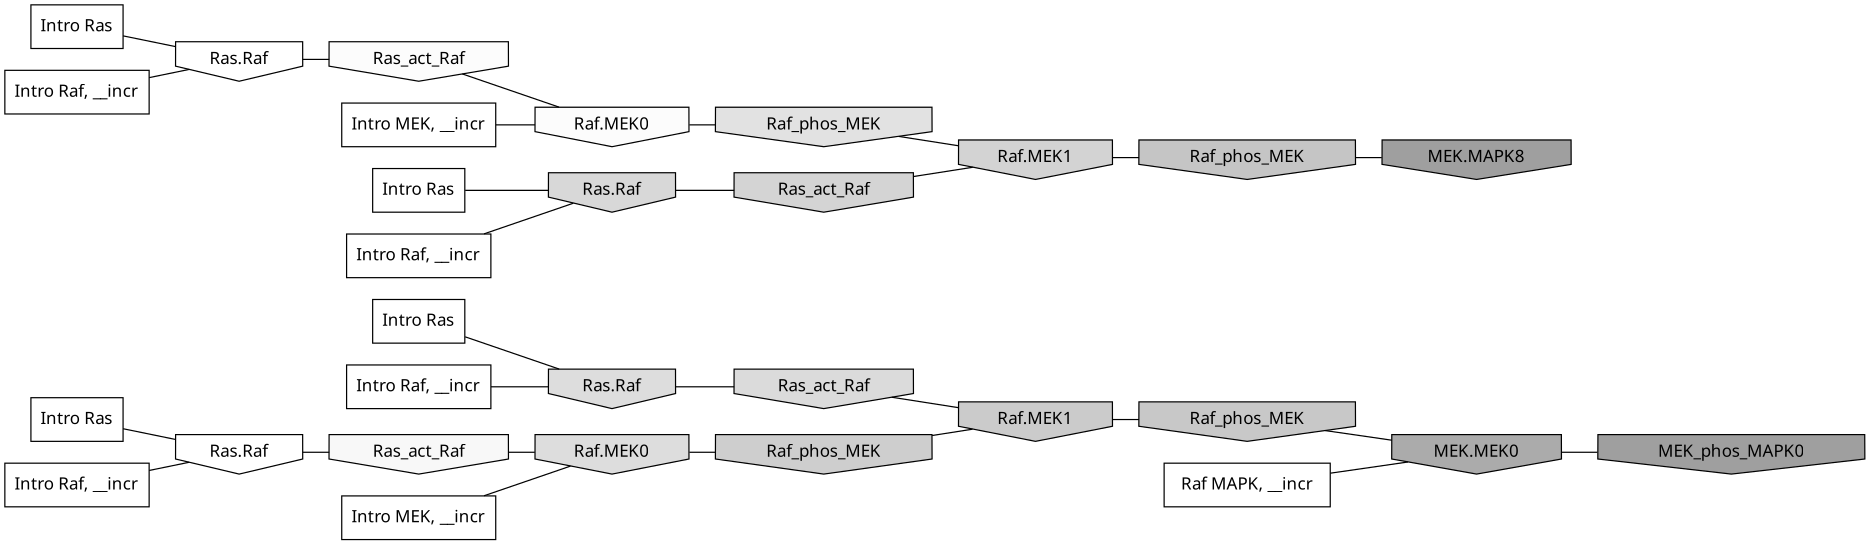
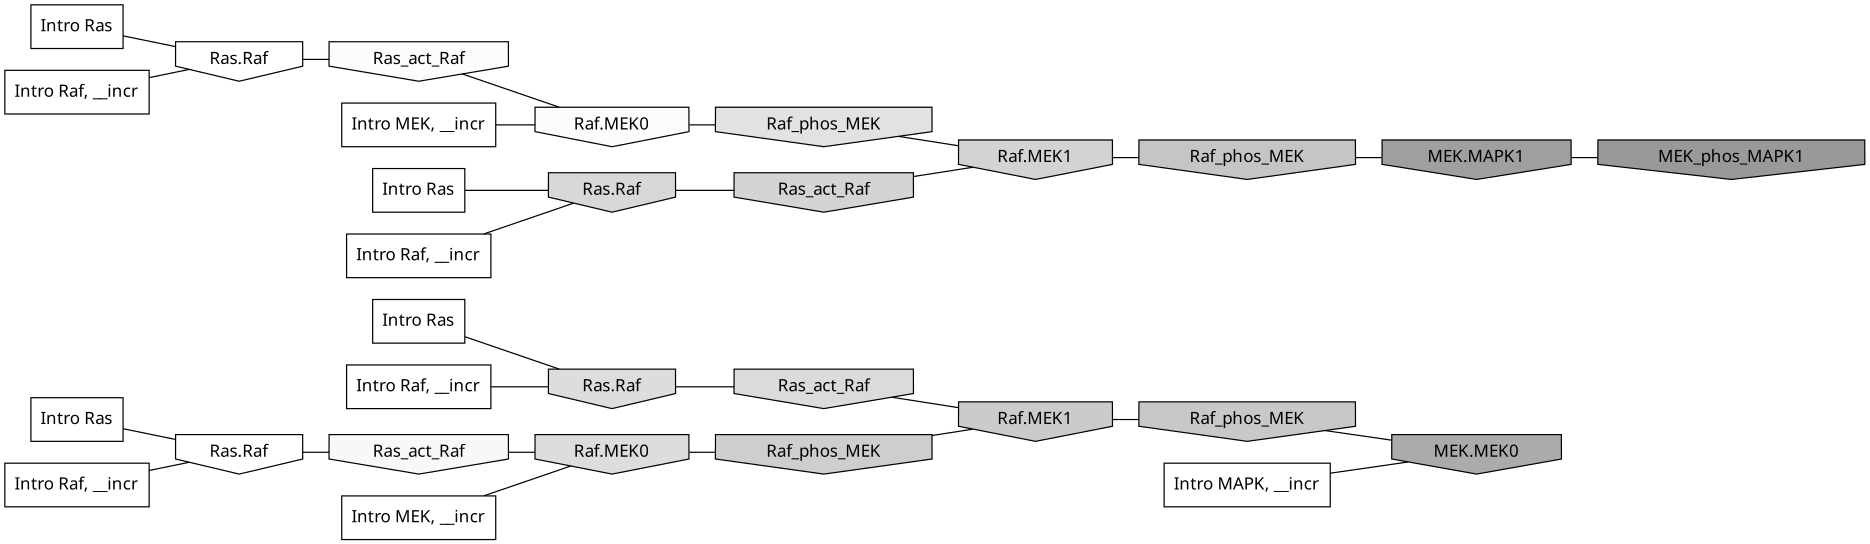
(1477, 158) -> (1477, 158)
none -> (1731, 158)
(1731, 452) -> none
(1247, 485) -> (1247, 485)
